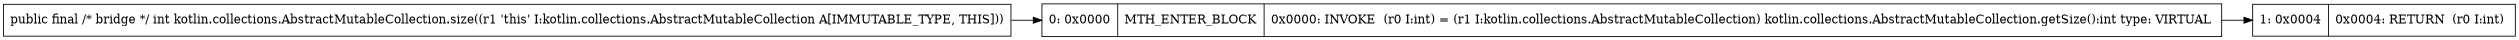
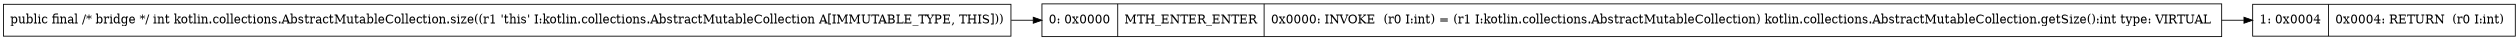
(1191, 20) -> (1191, 20)
